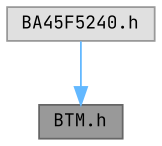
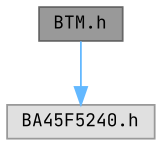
(81, 64) -> (81, 64)
